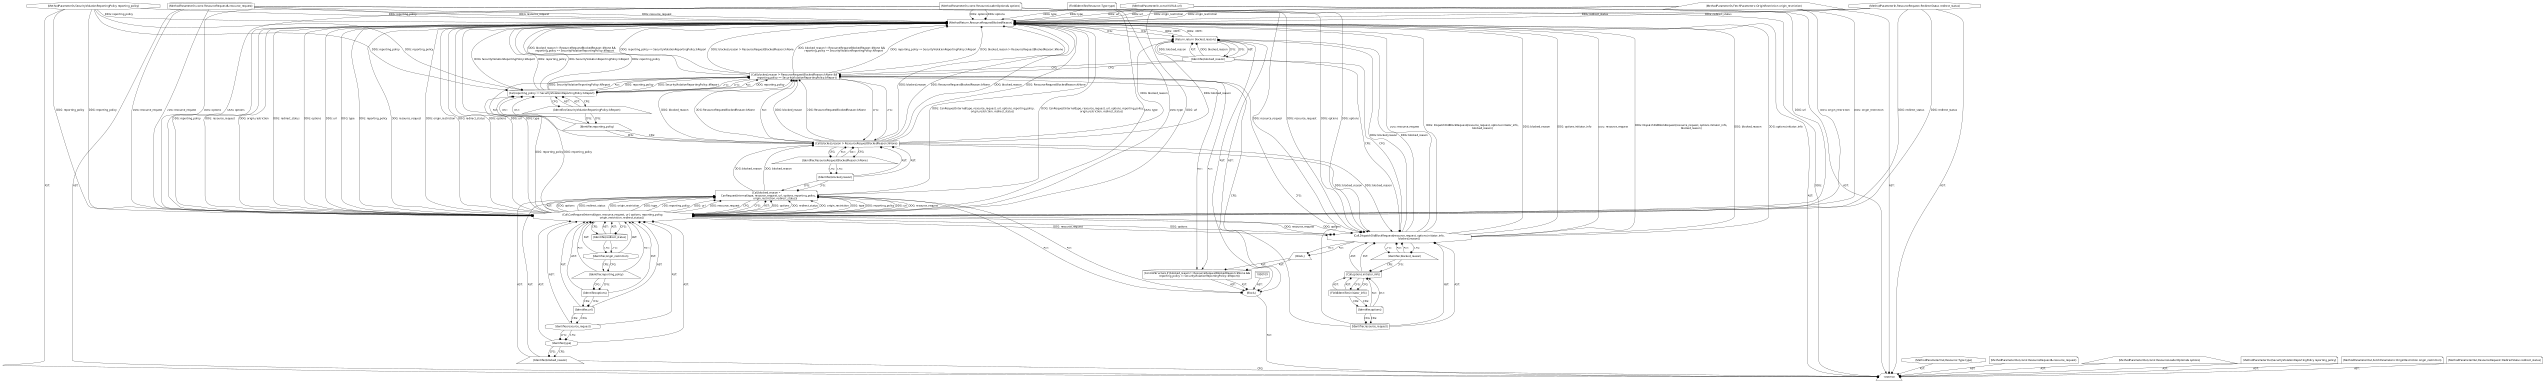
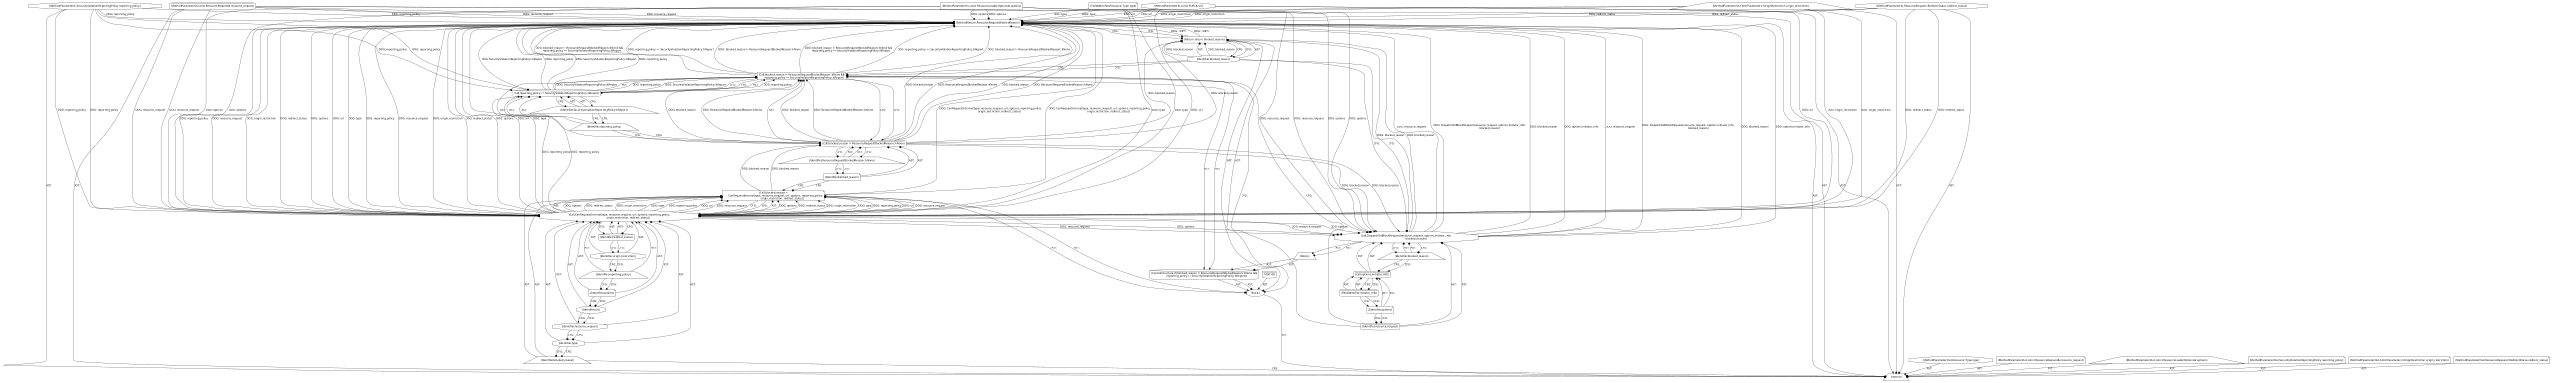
(1819, 186) -> (1825, 186)
(584, 310) -> (591, 310)
